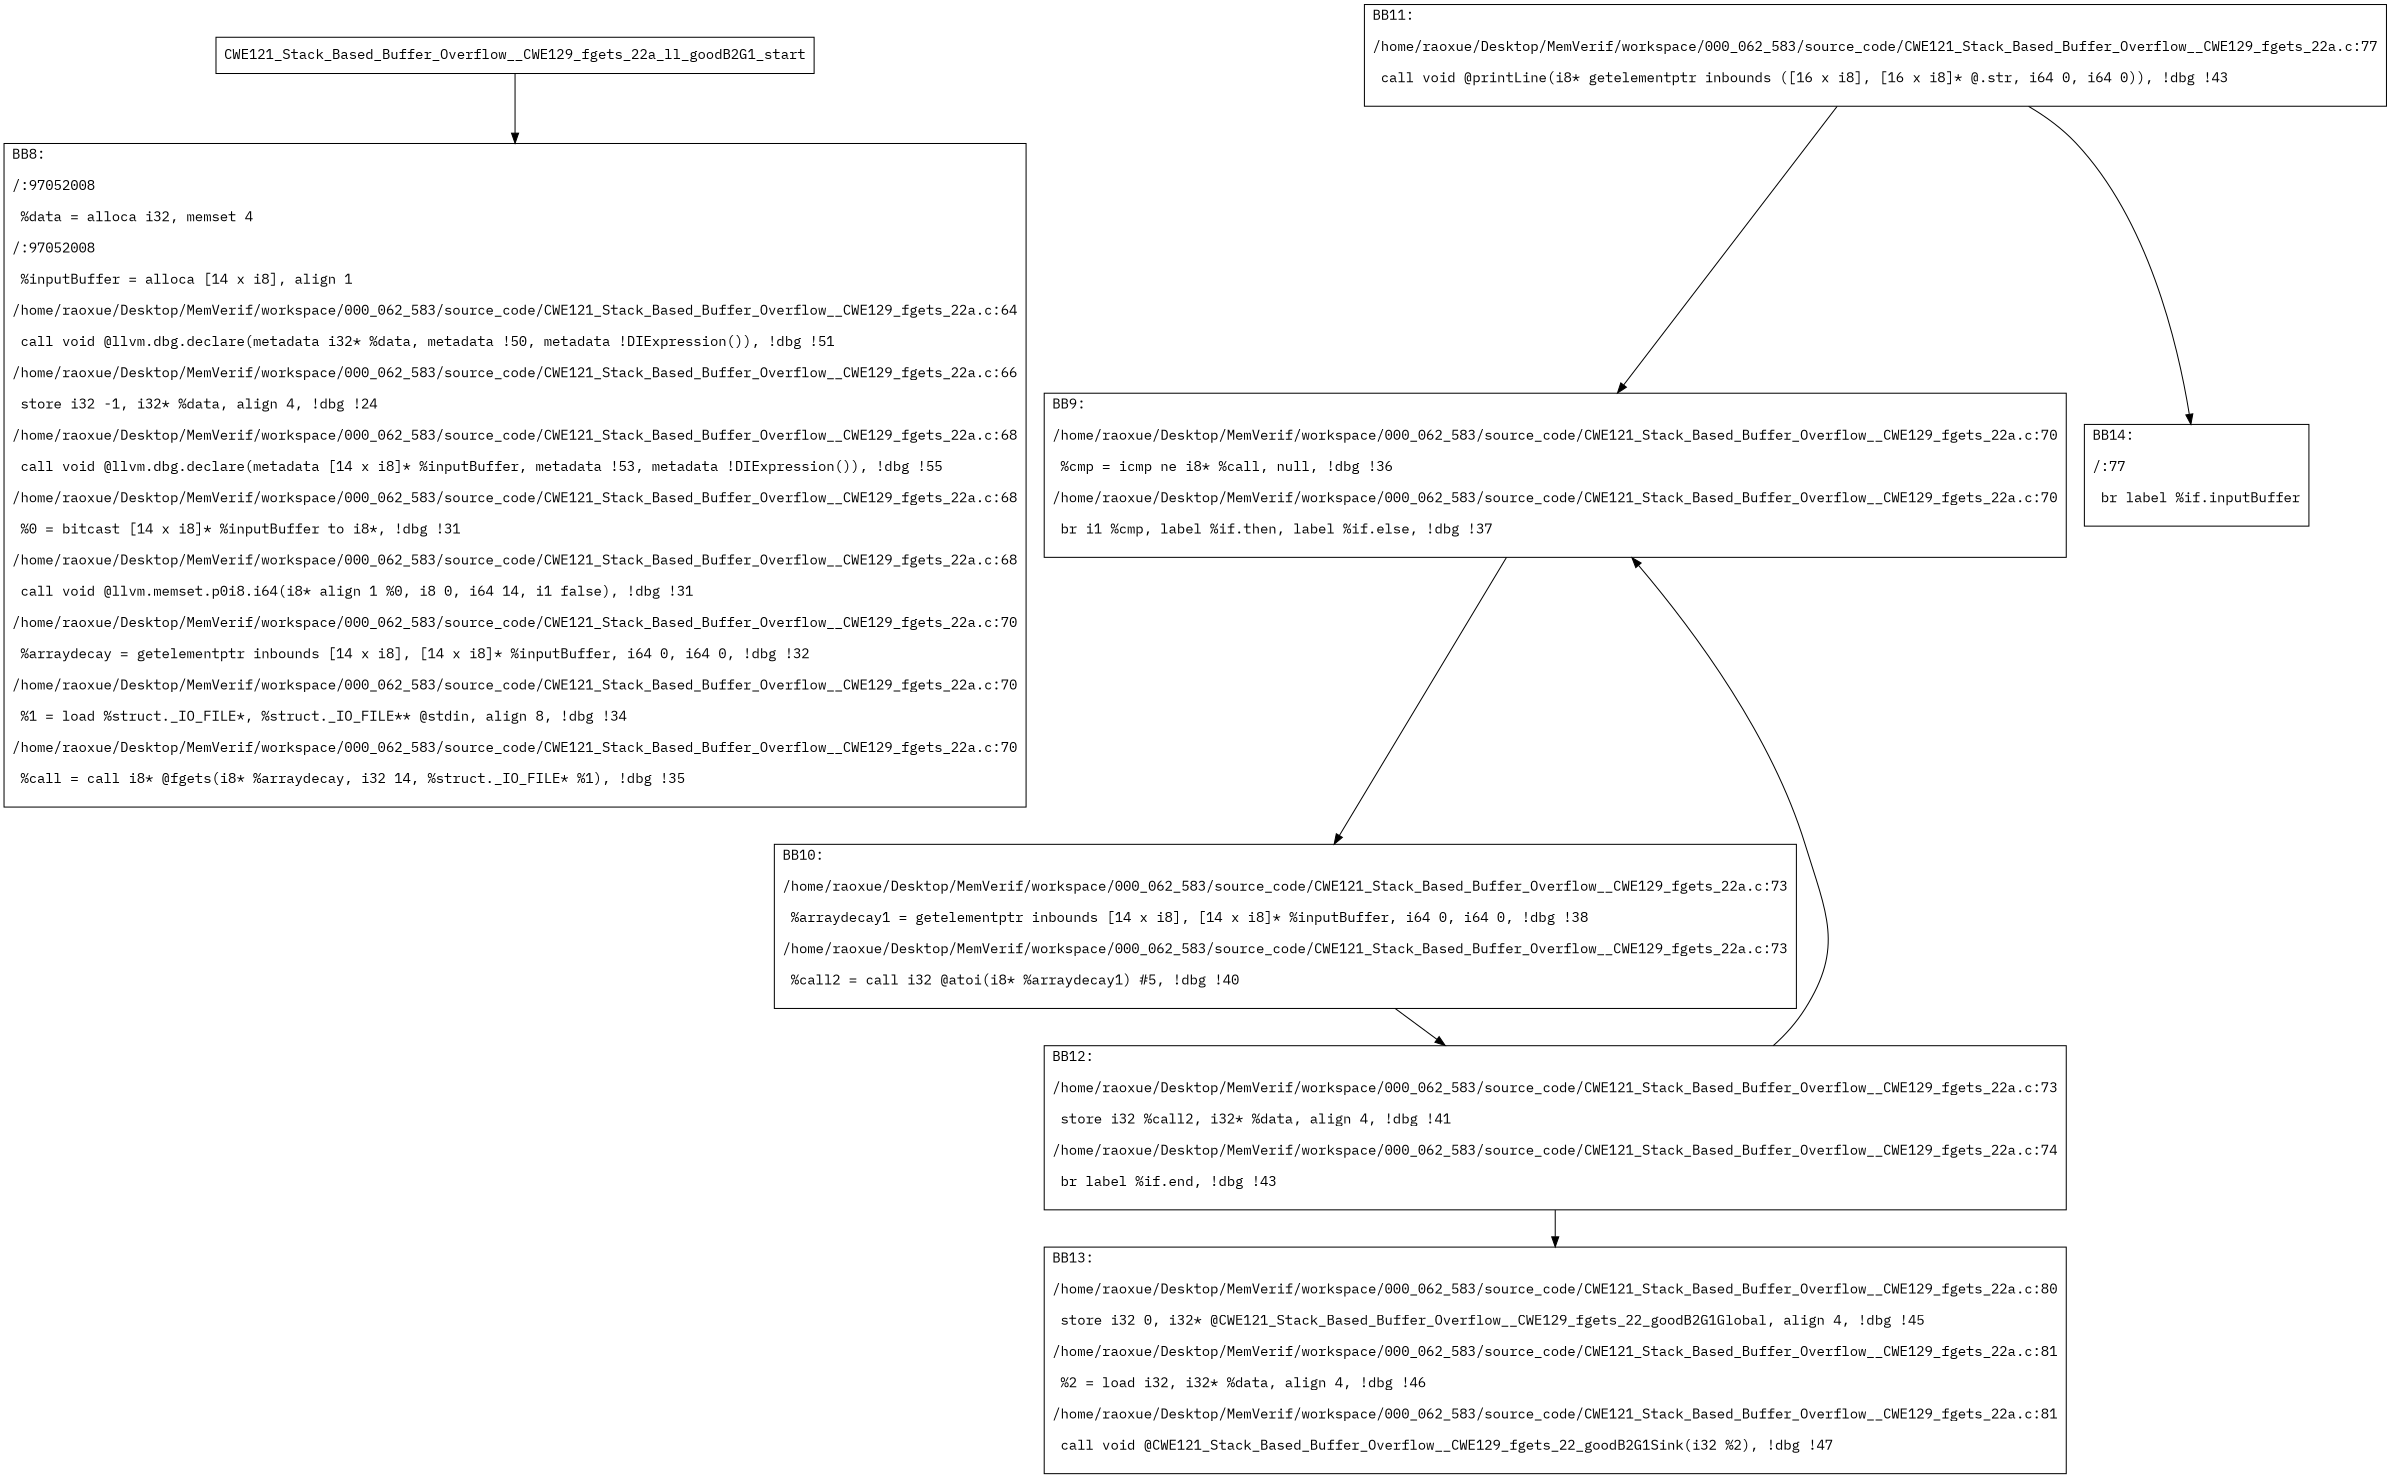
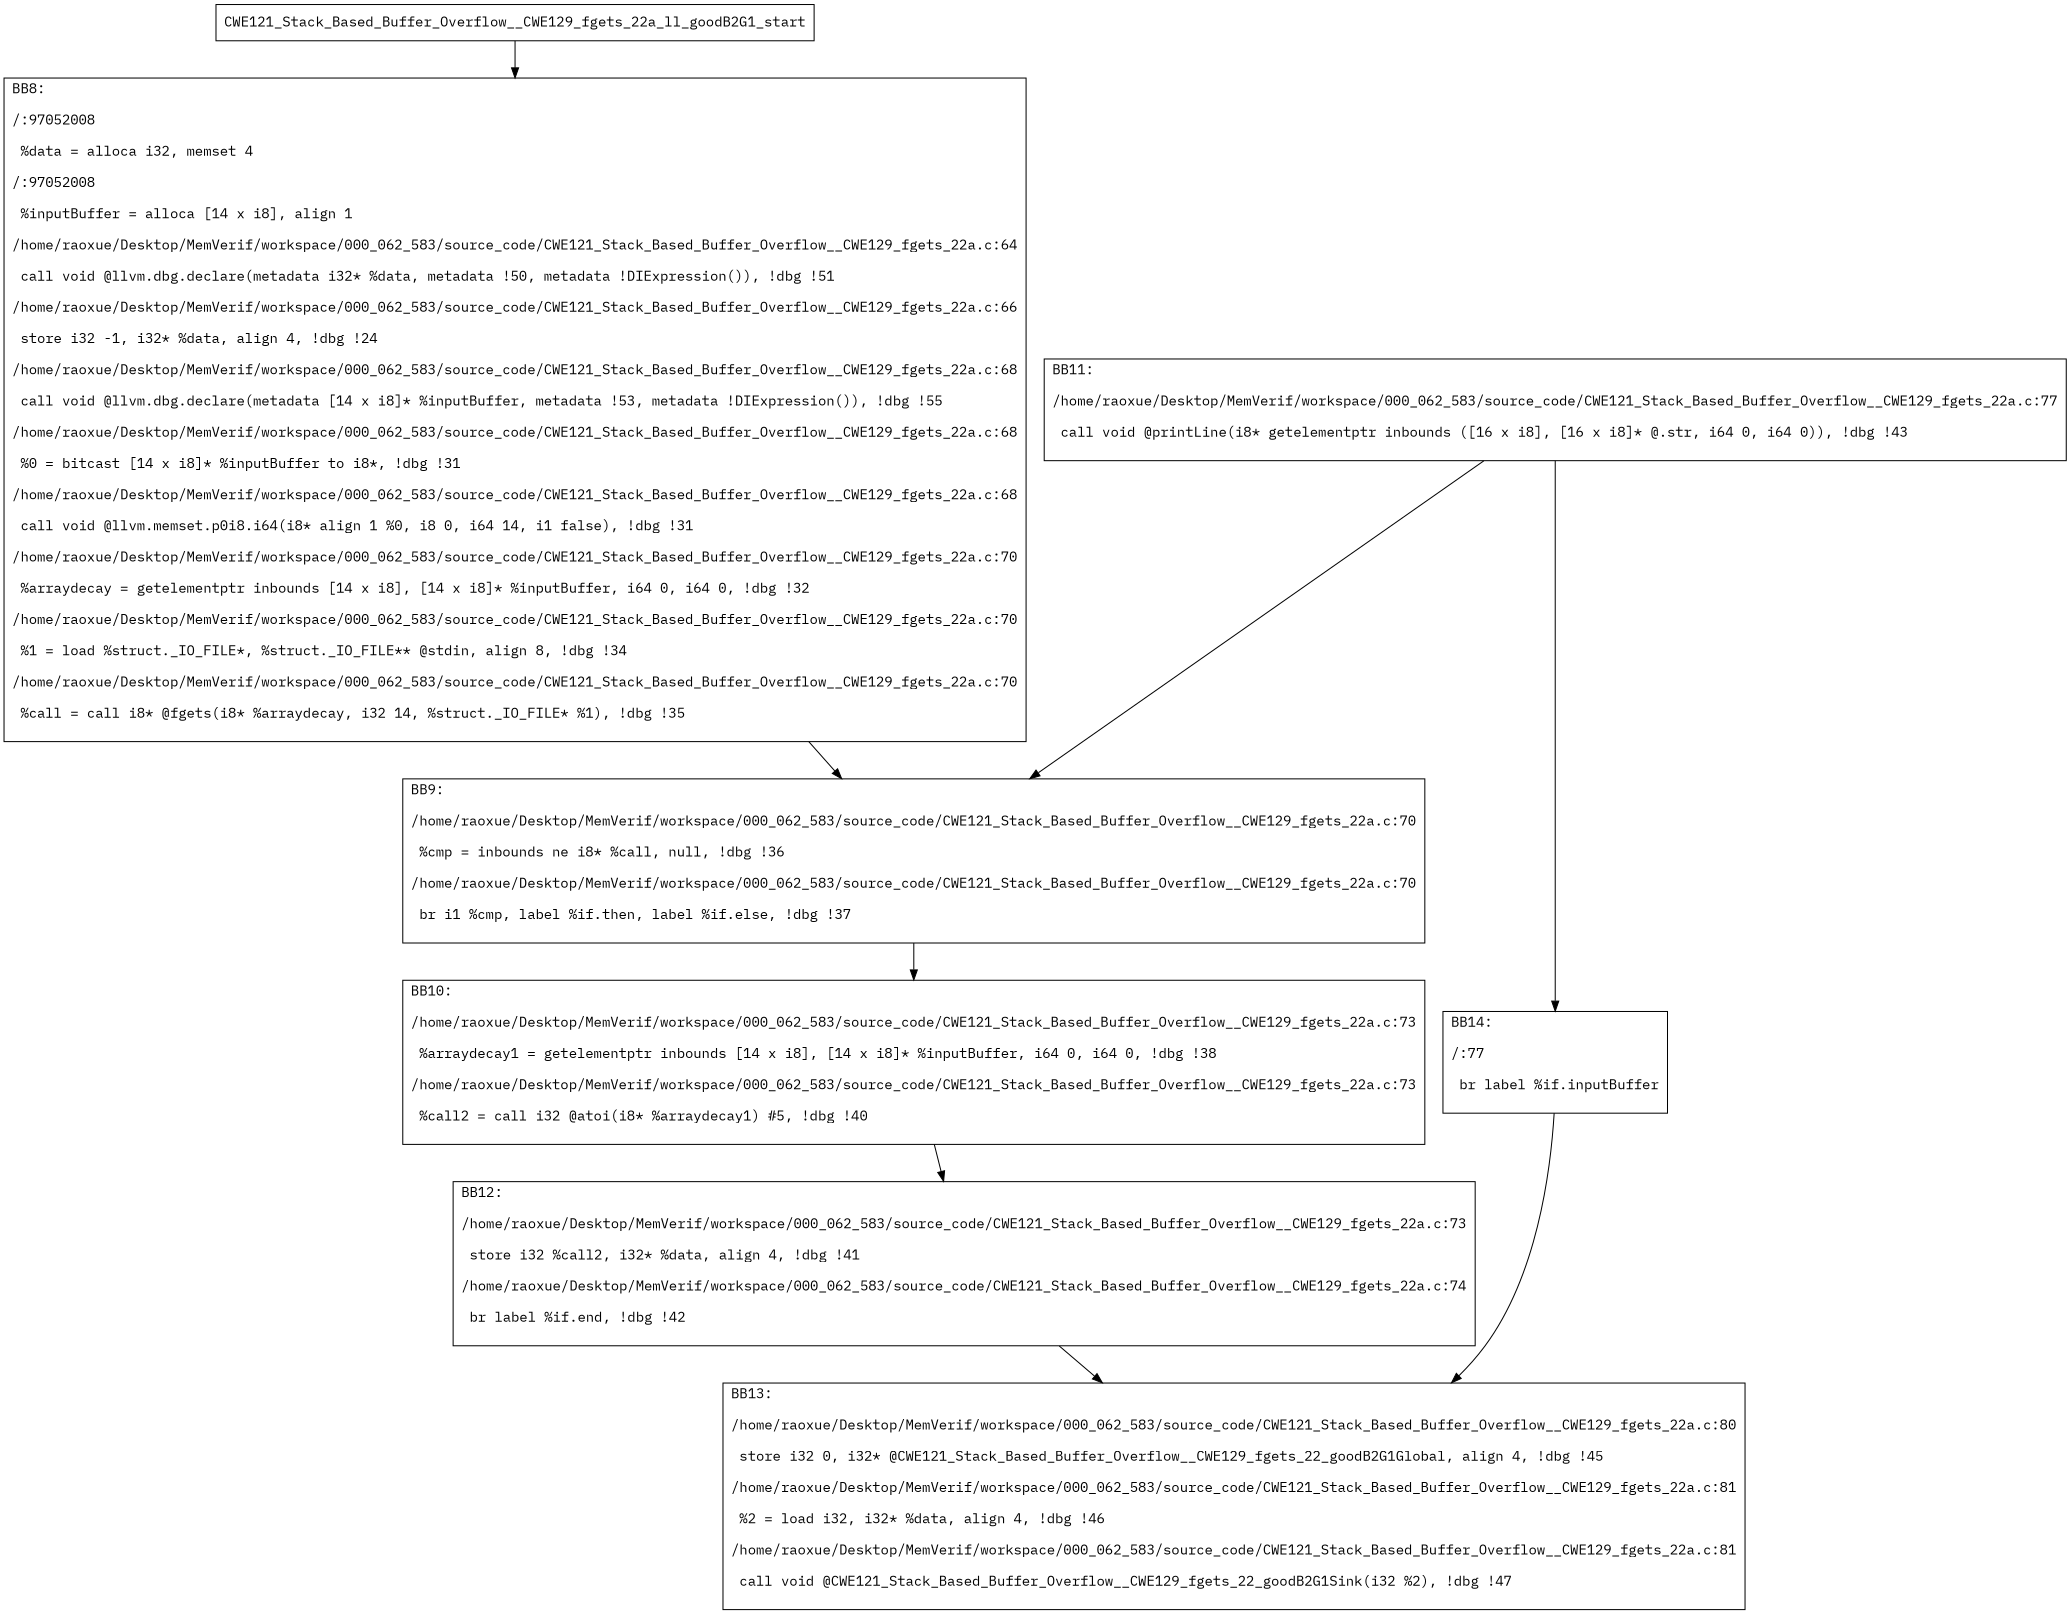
(1223, 467) -> (598, 852)
(1787, 795) -> (822, 756)
(1165, 1182) -> (573, 1318)
none -> (1530, 1254)
